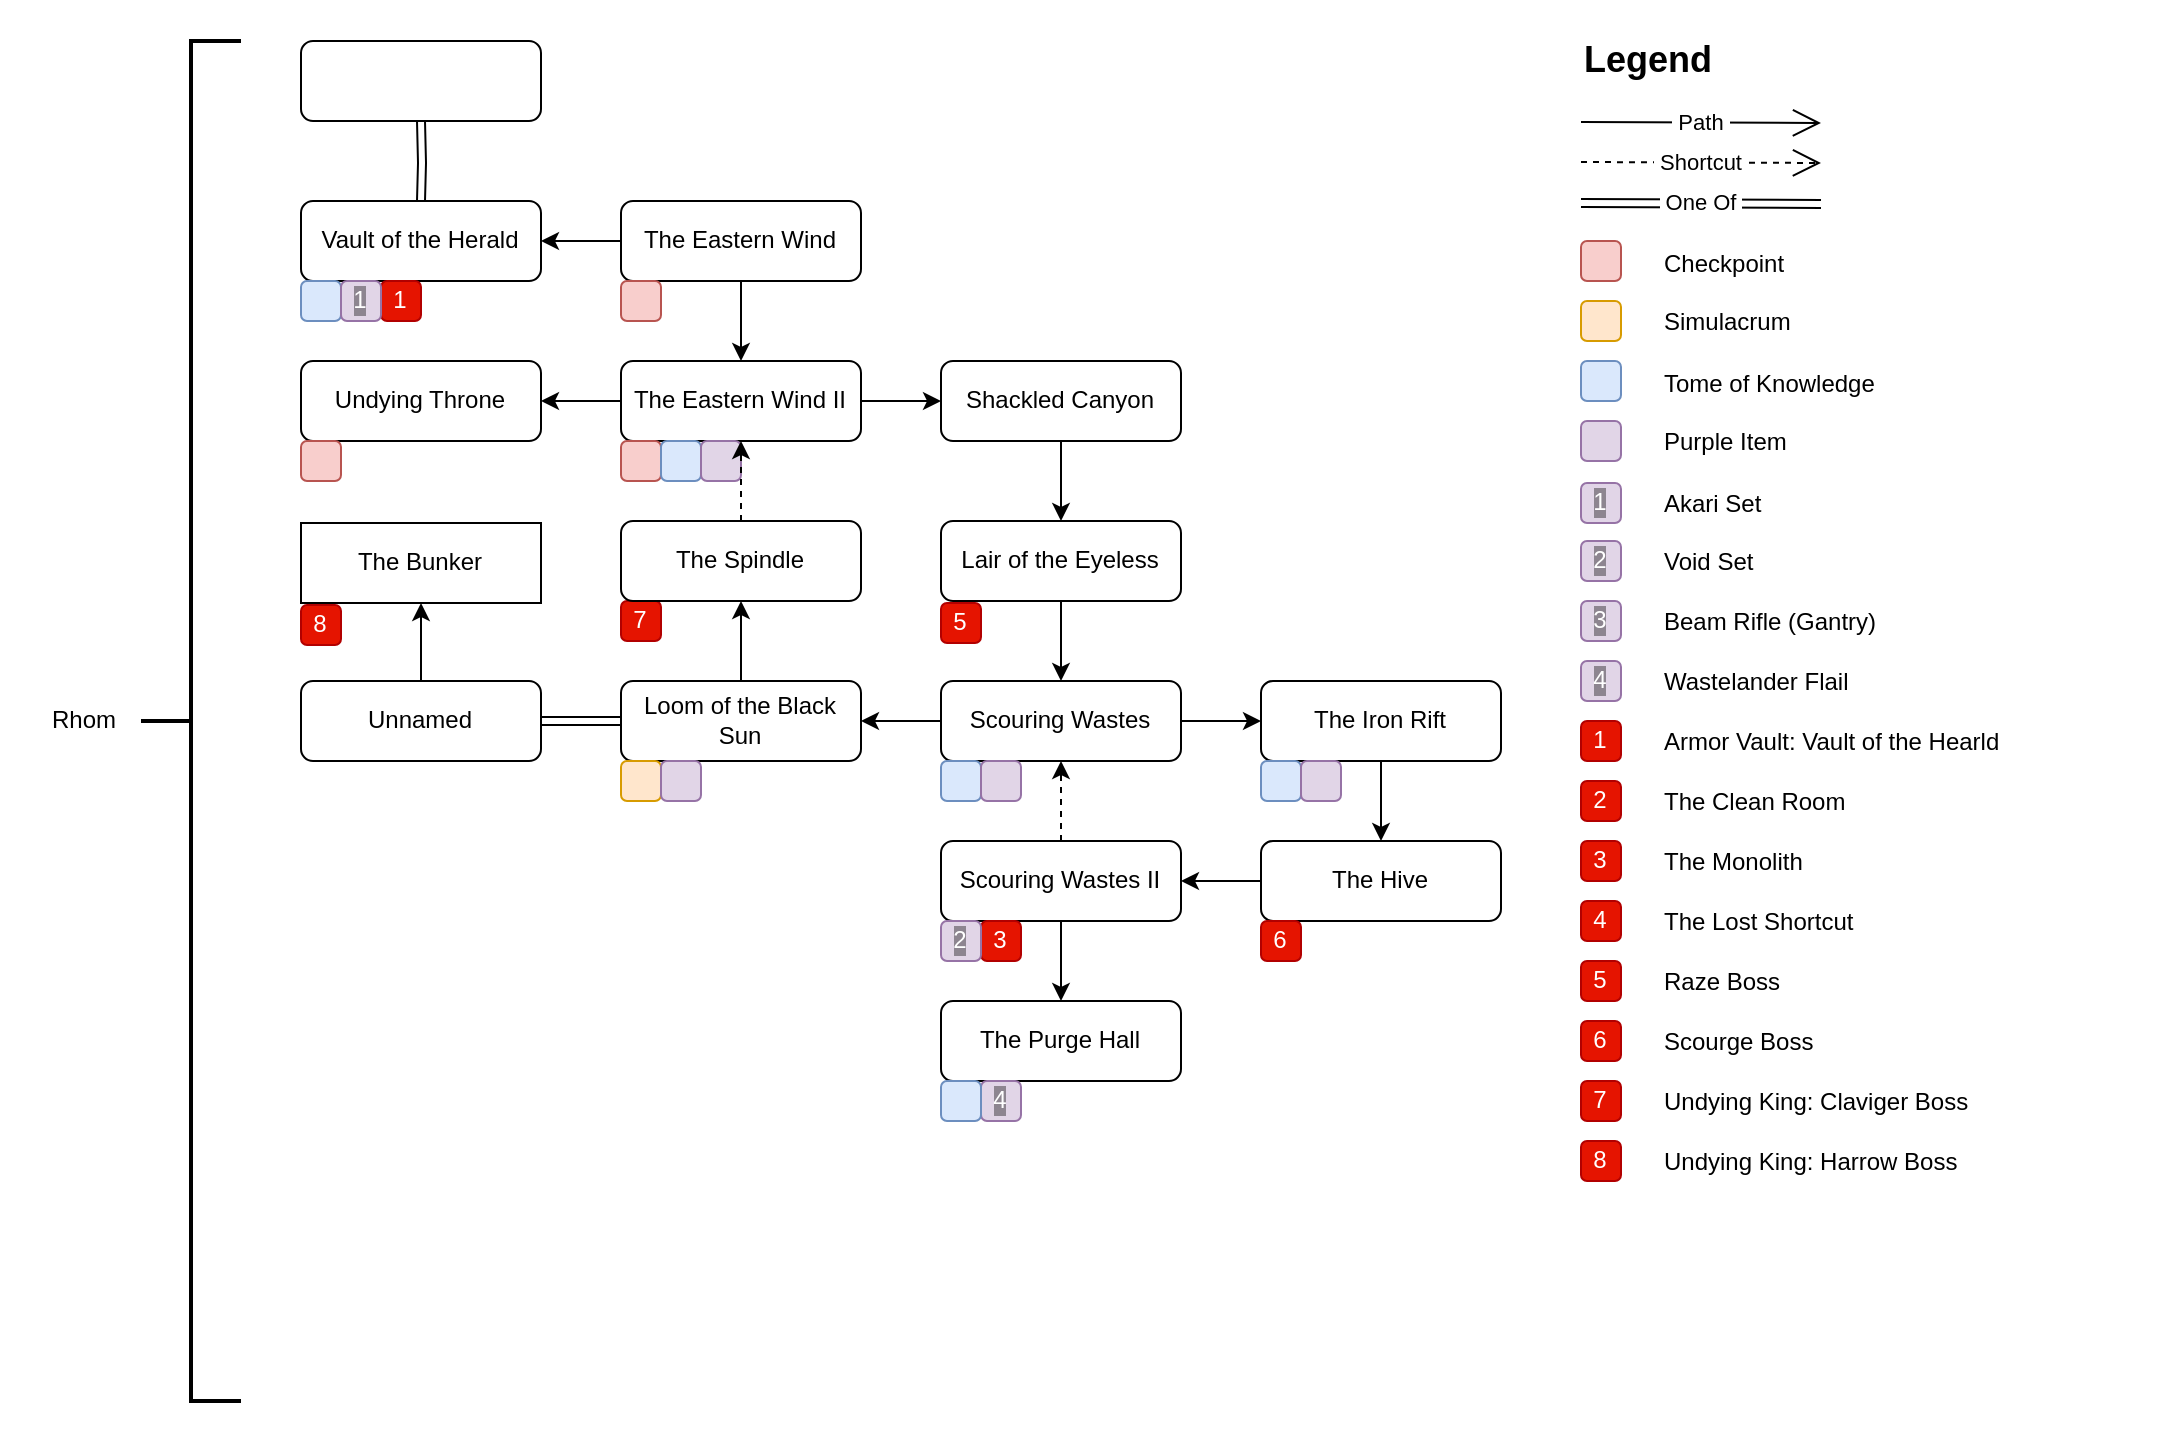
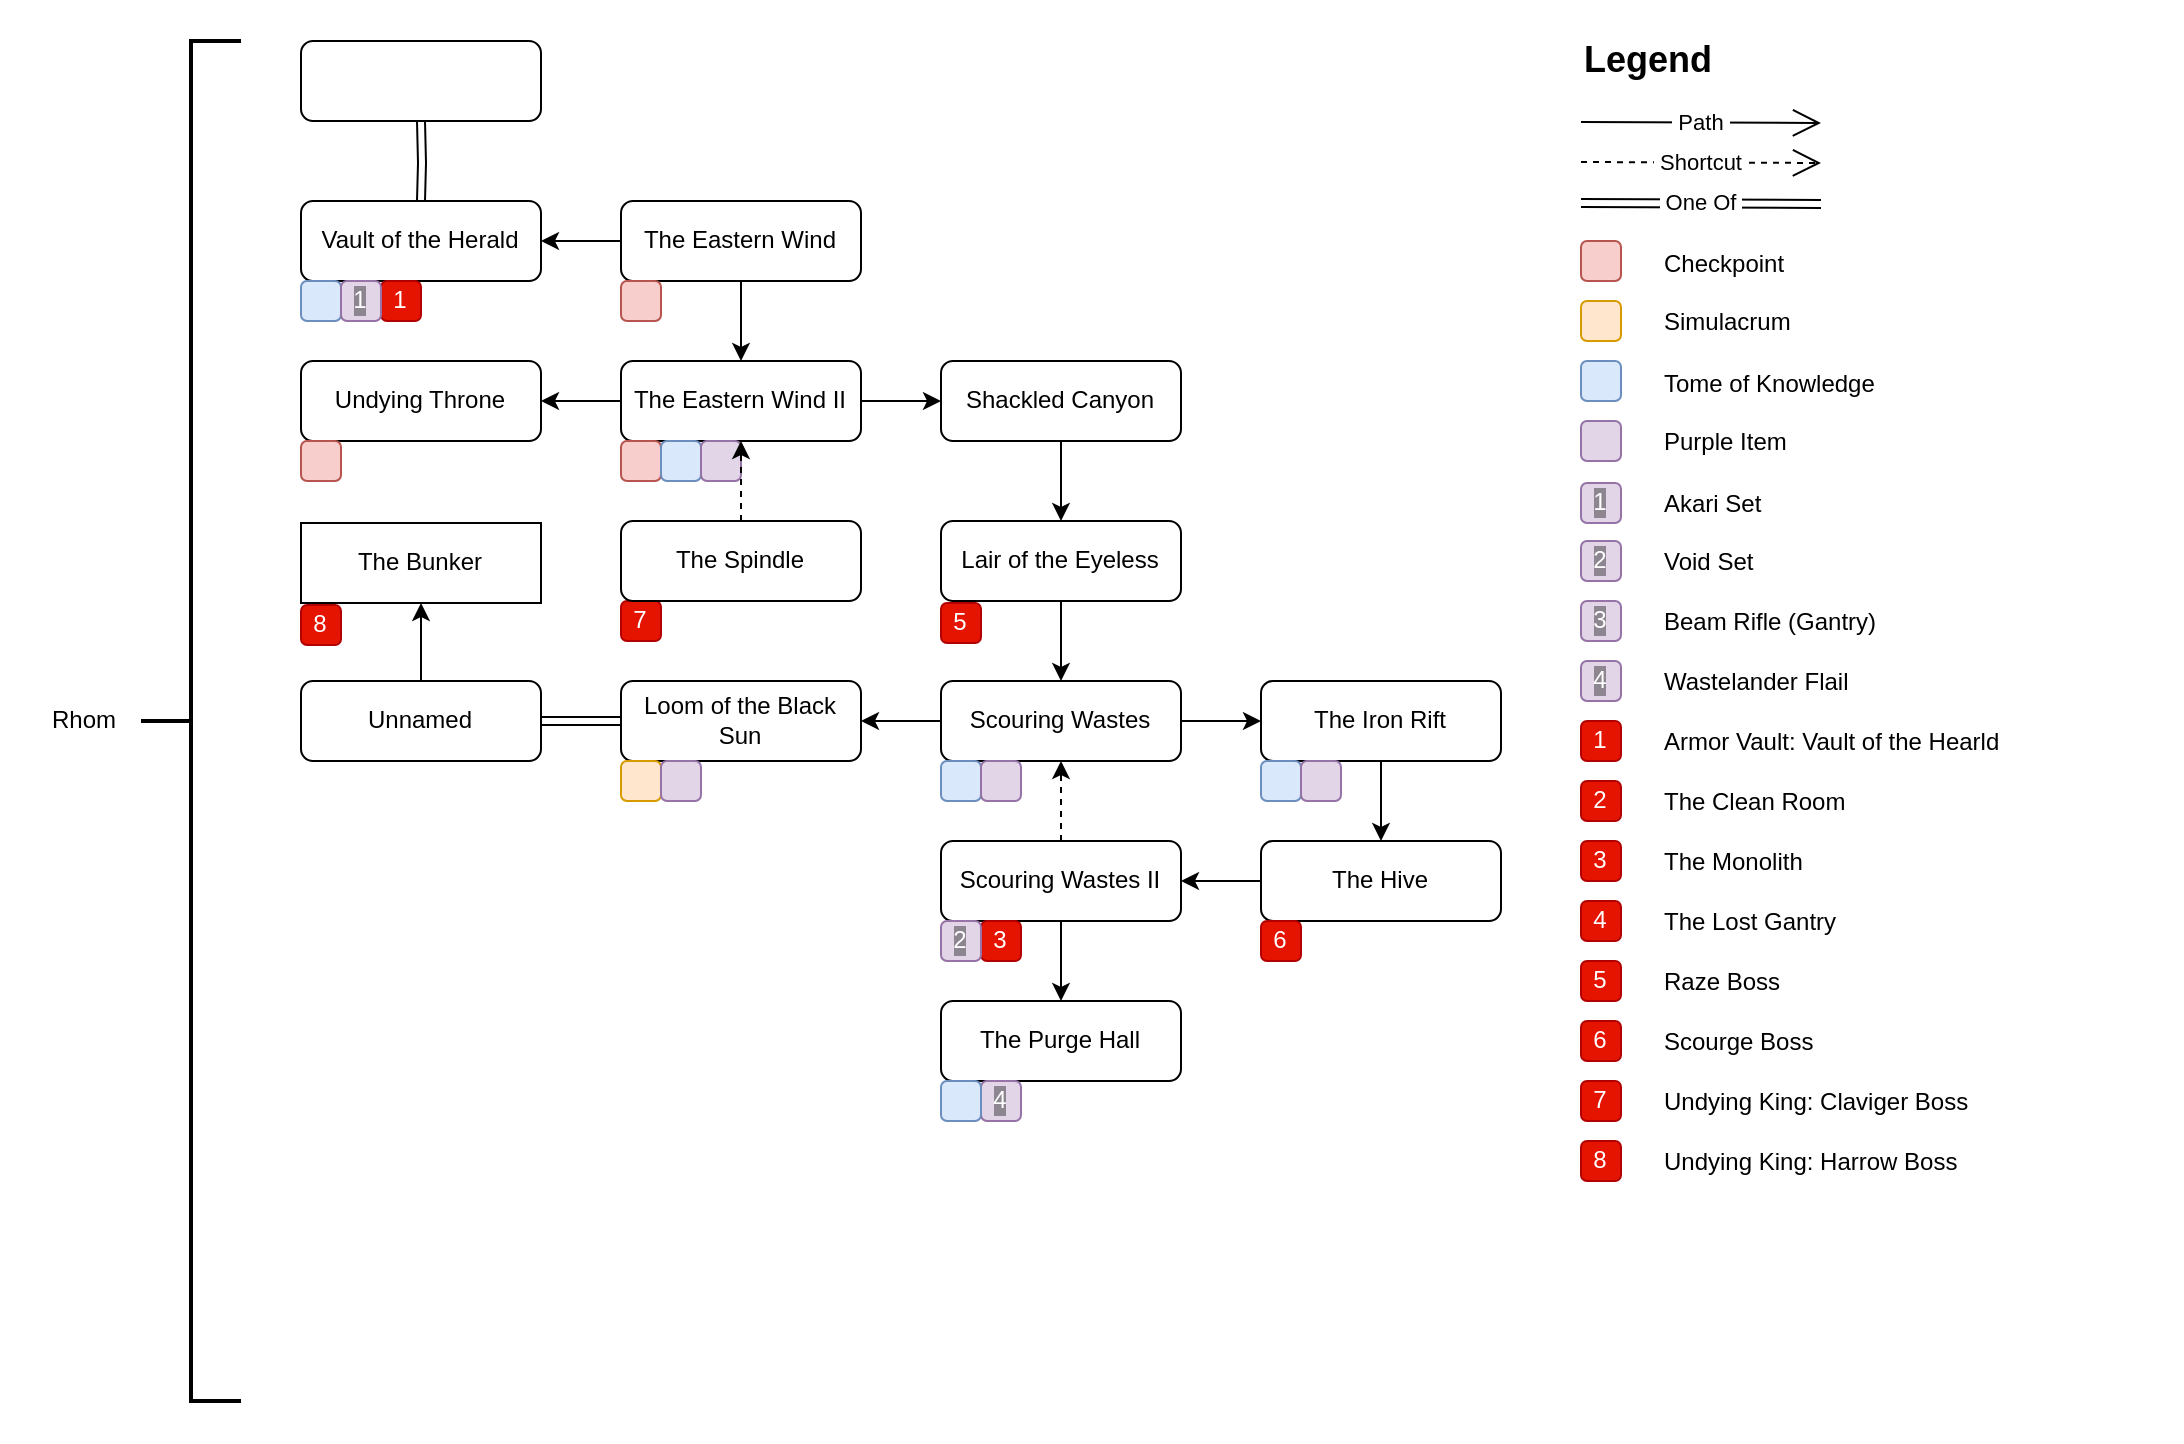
(741, 648) -> none
(1773, 923) -> (1760, 923)
